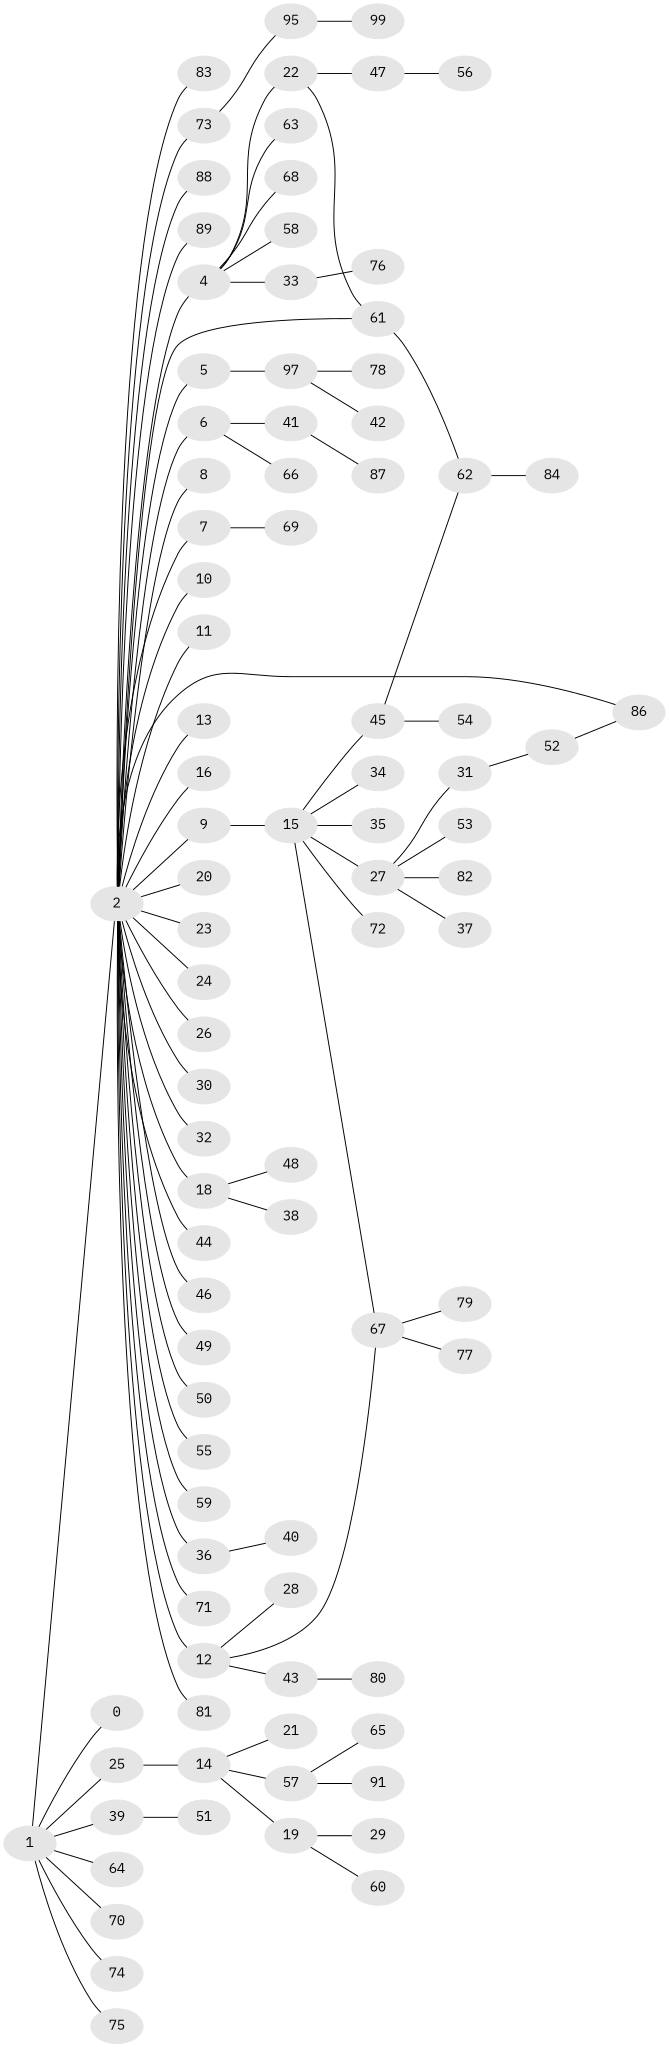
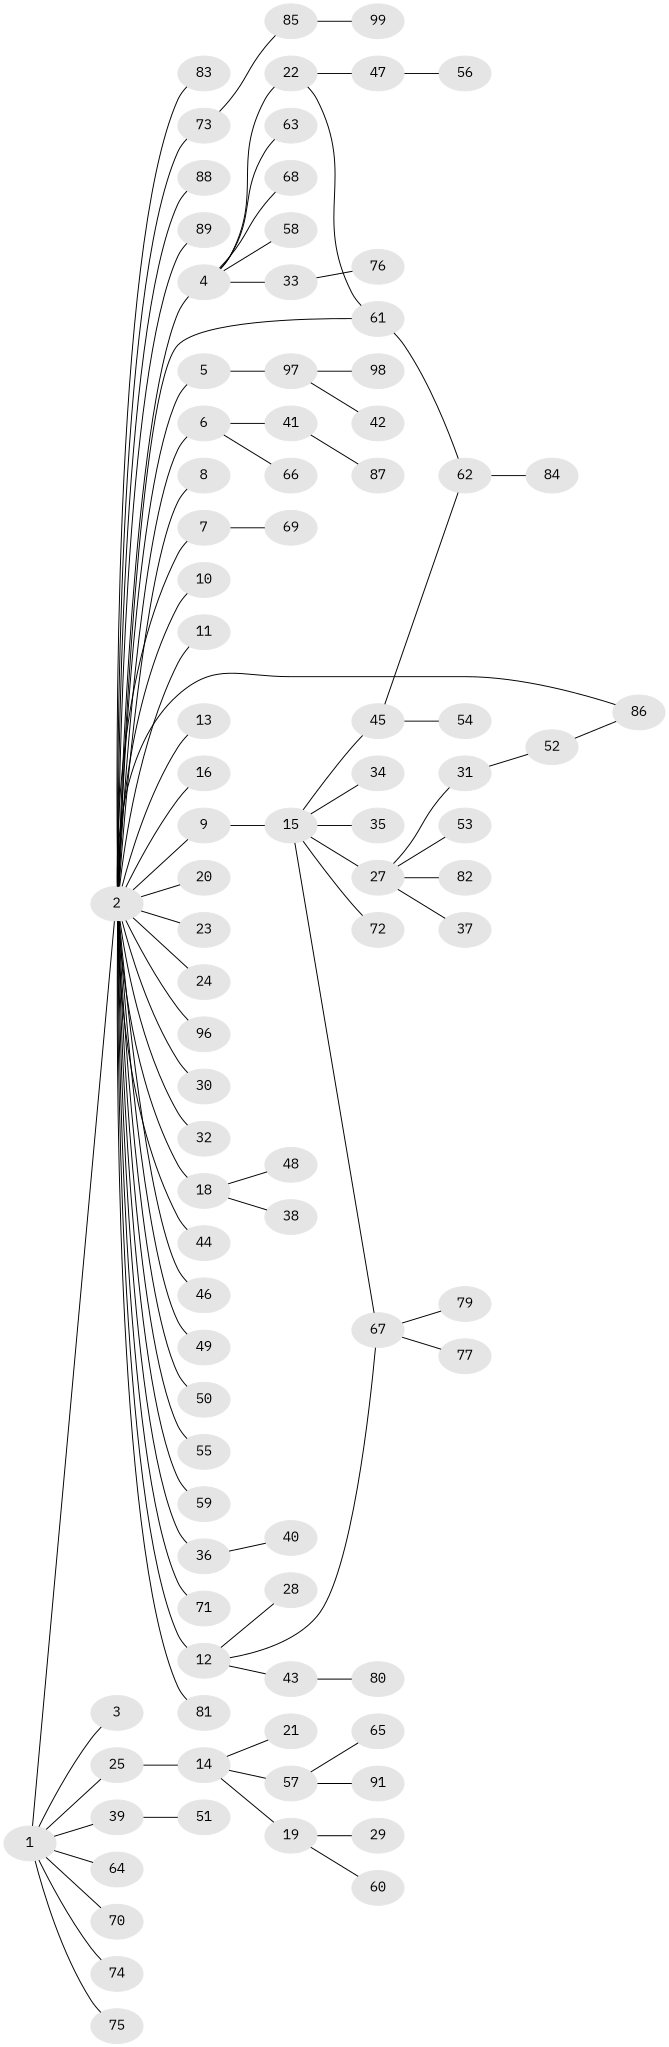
(291, 21) -> (291, 21)
(378, 371) -> (378, 371)
(204, 1034) -> (204, 1034)
(117, 1713) -> (117, 1713)
